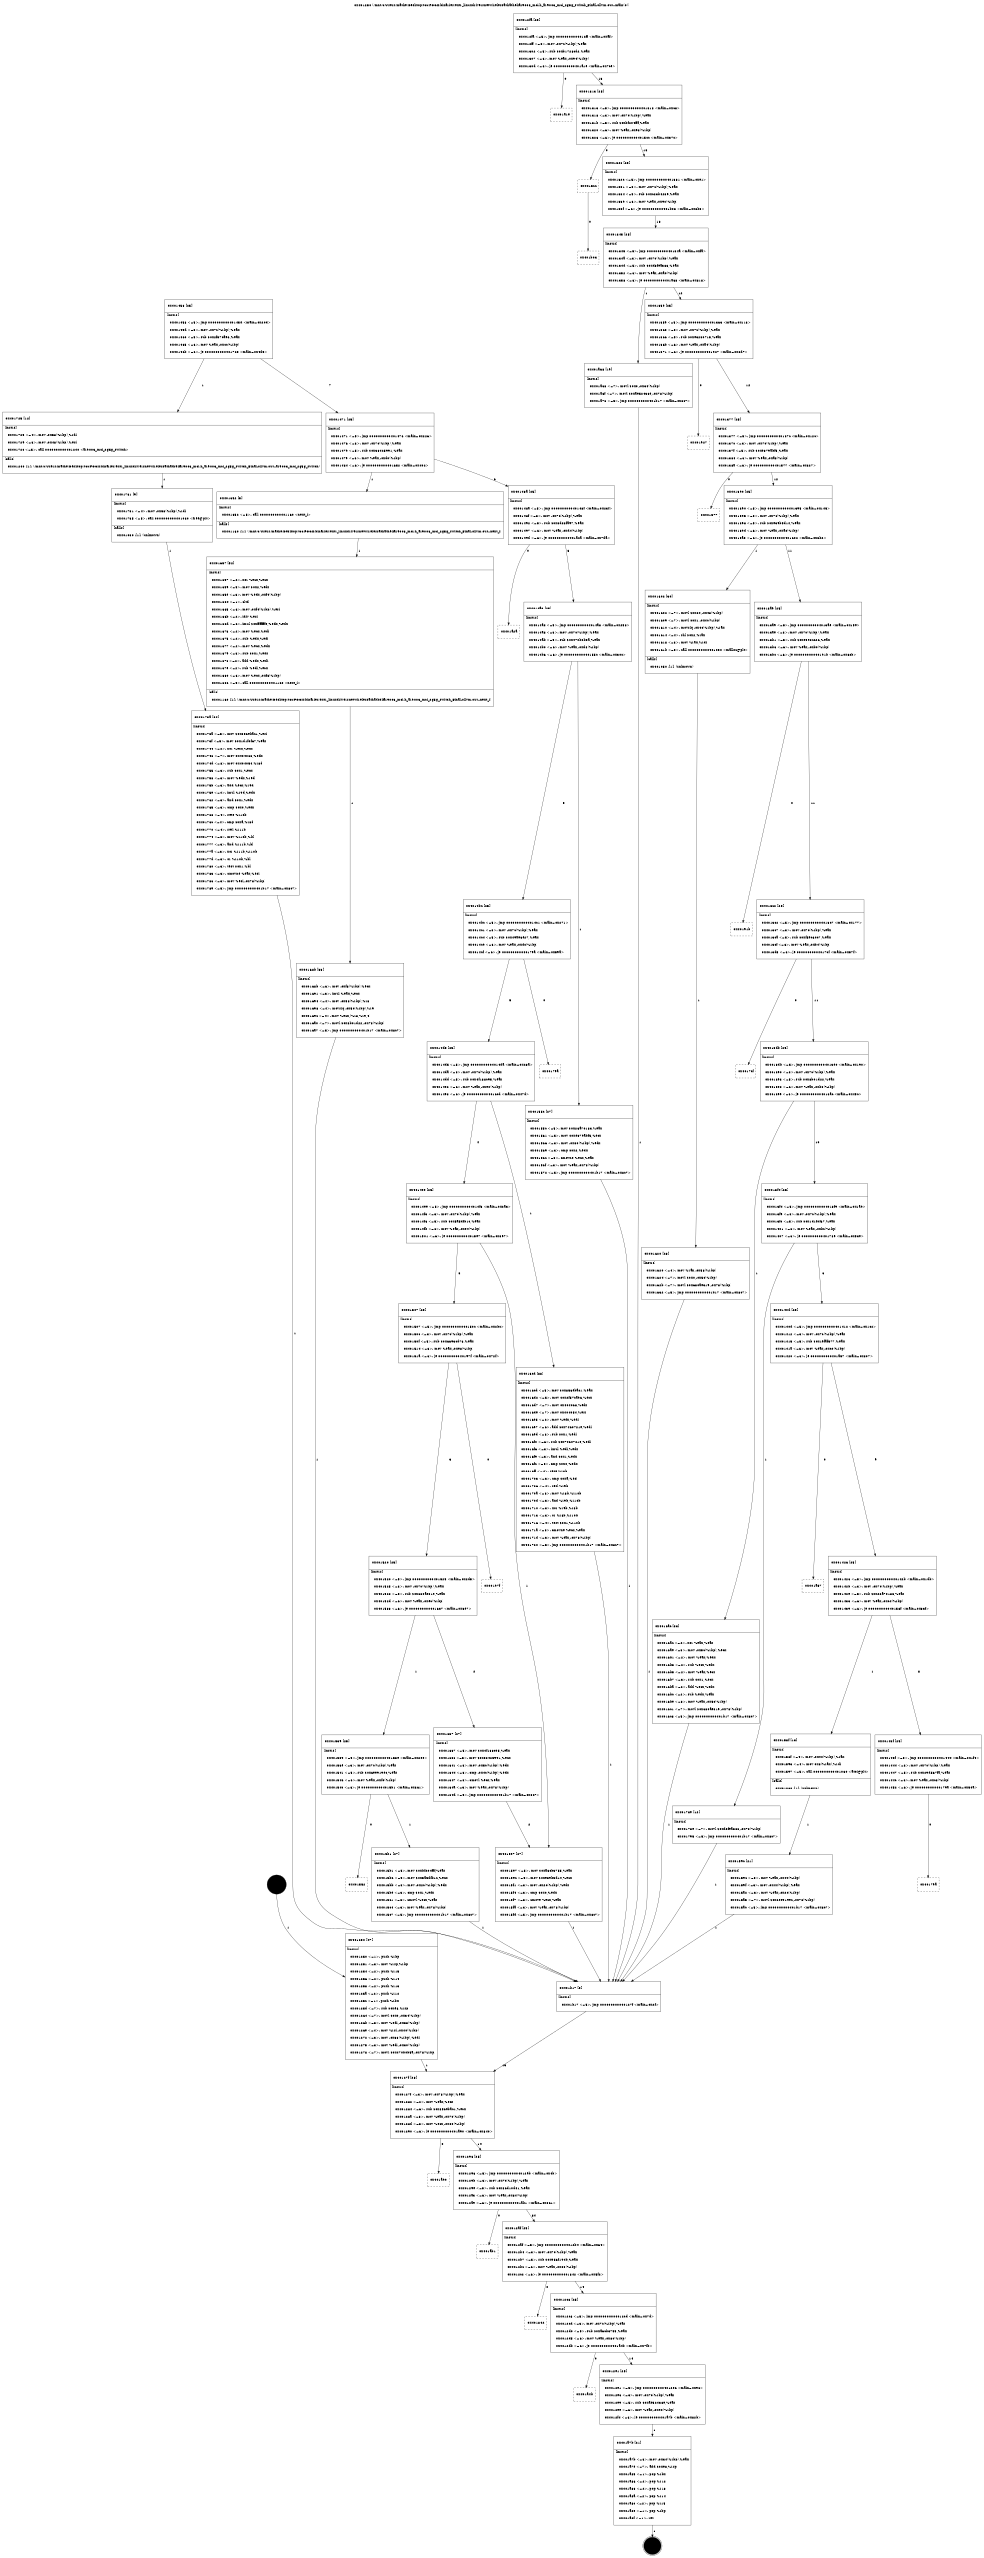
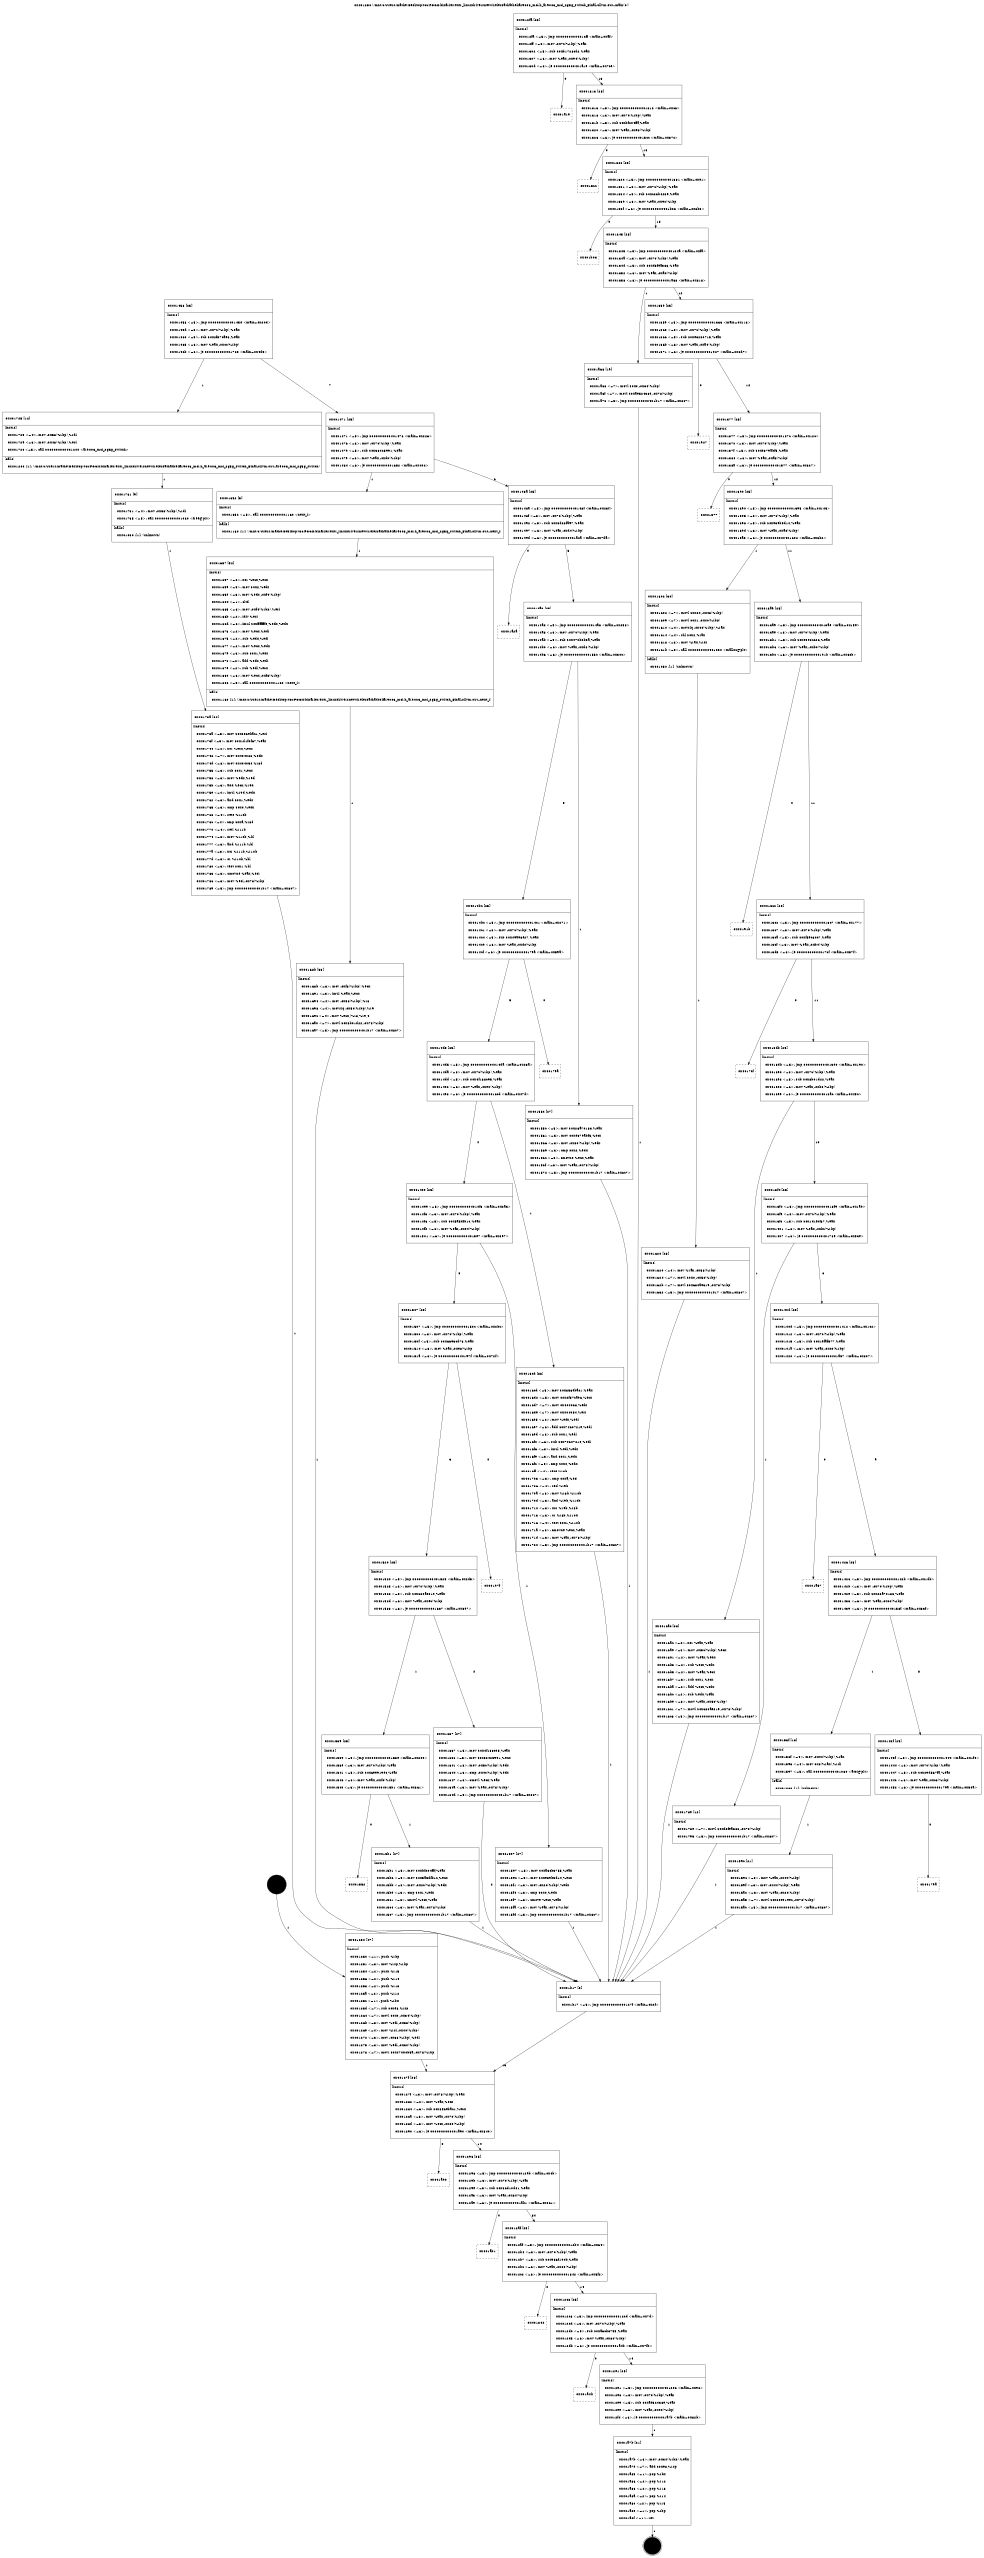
(588, 221) -> (599, 231)
(518, 1824) -> (486, 1910)
